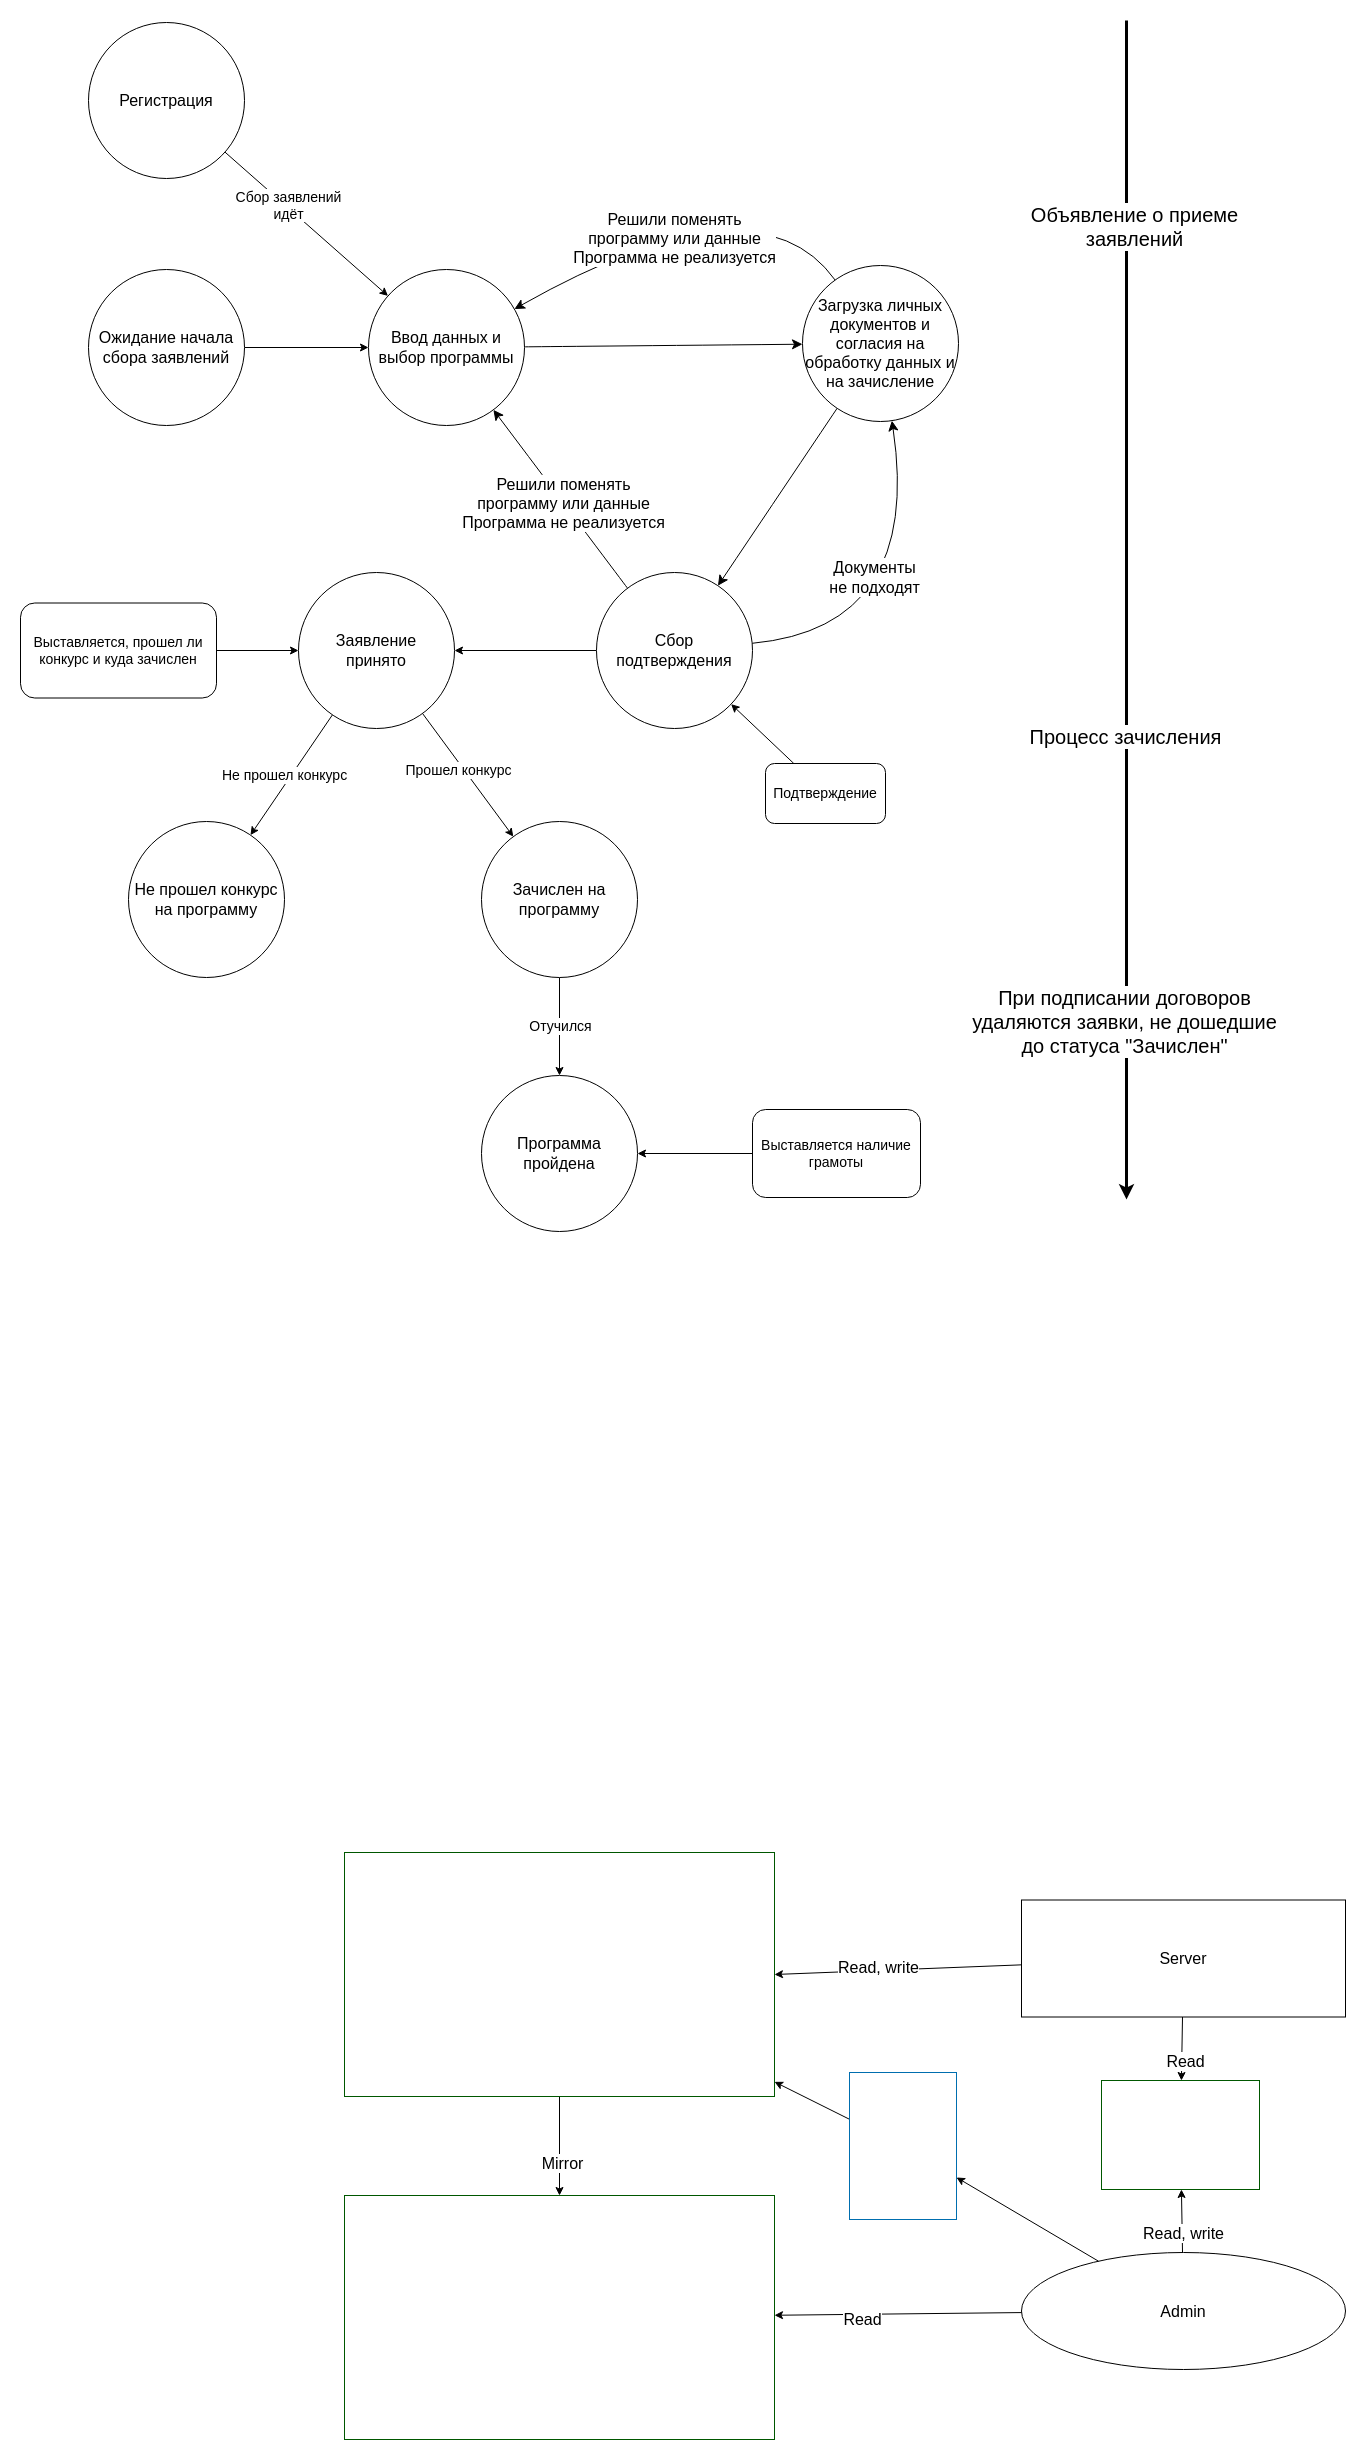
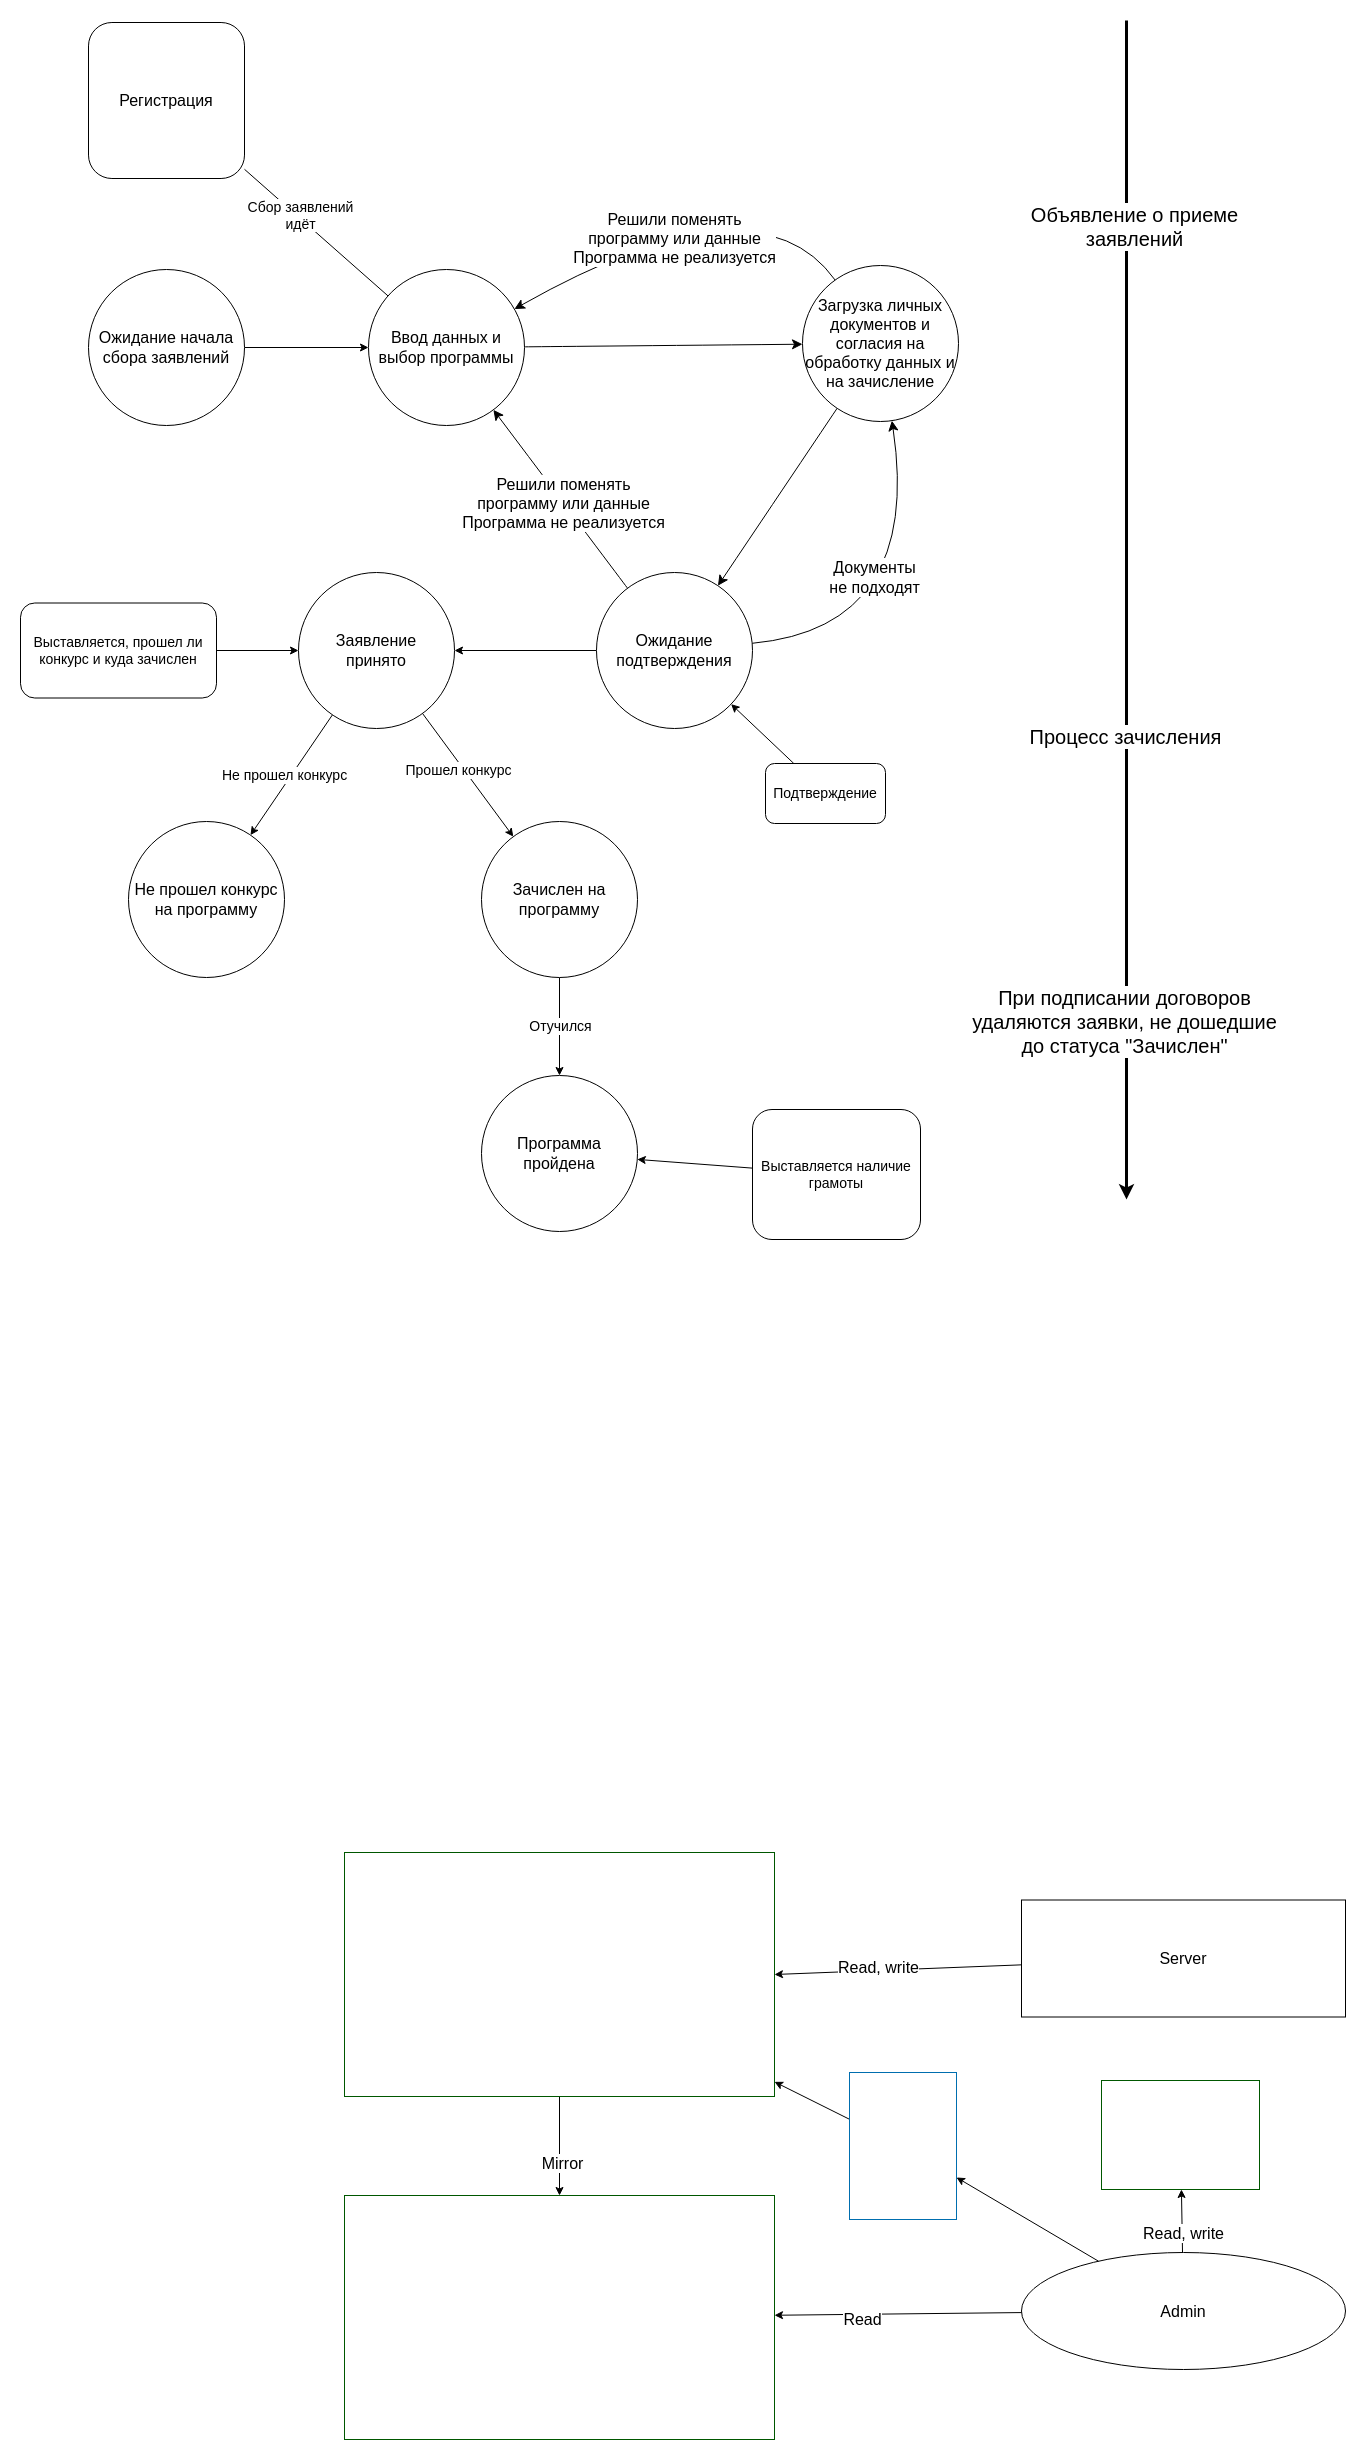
(167, 101) -> (167, 101)
(382, 290) -> (384, 293)
(675, 651) -> (675, 651)
(837, 1154) -> (837, 1175)
(1182, 2045) -> none
